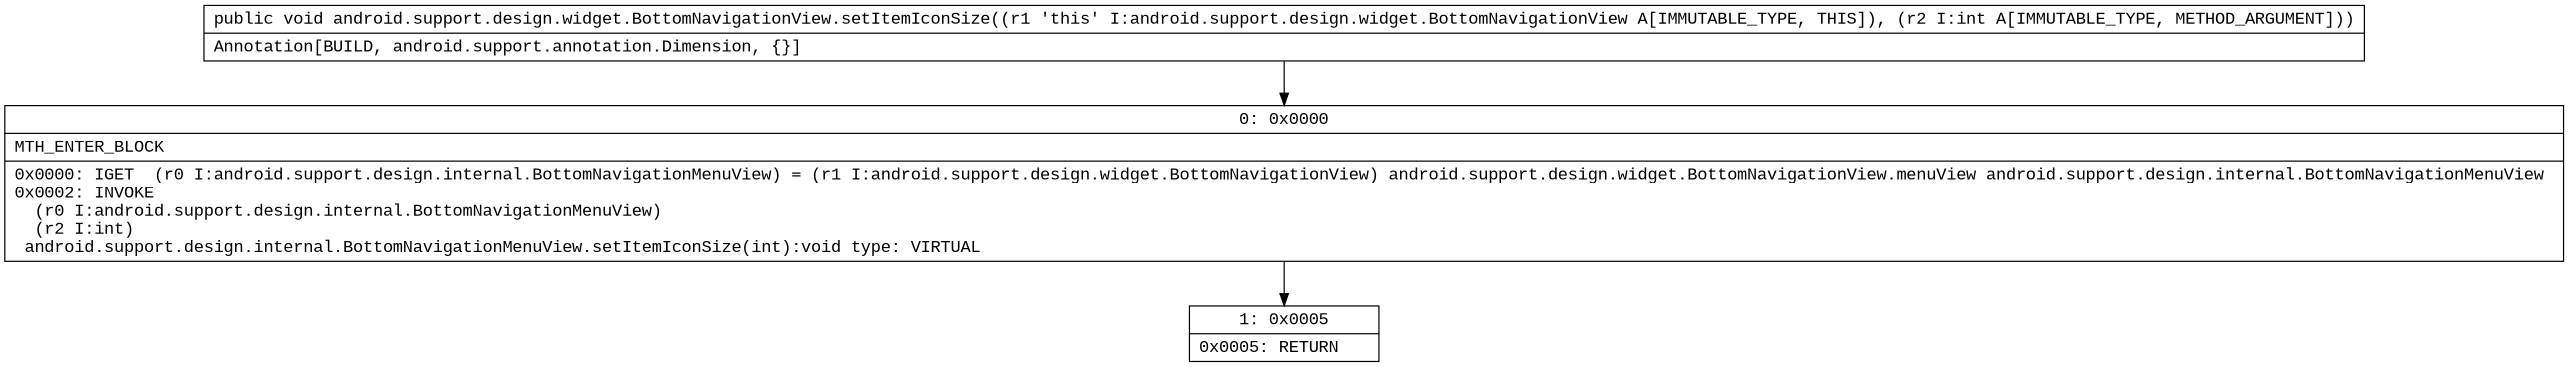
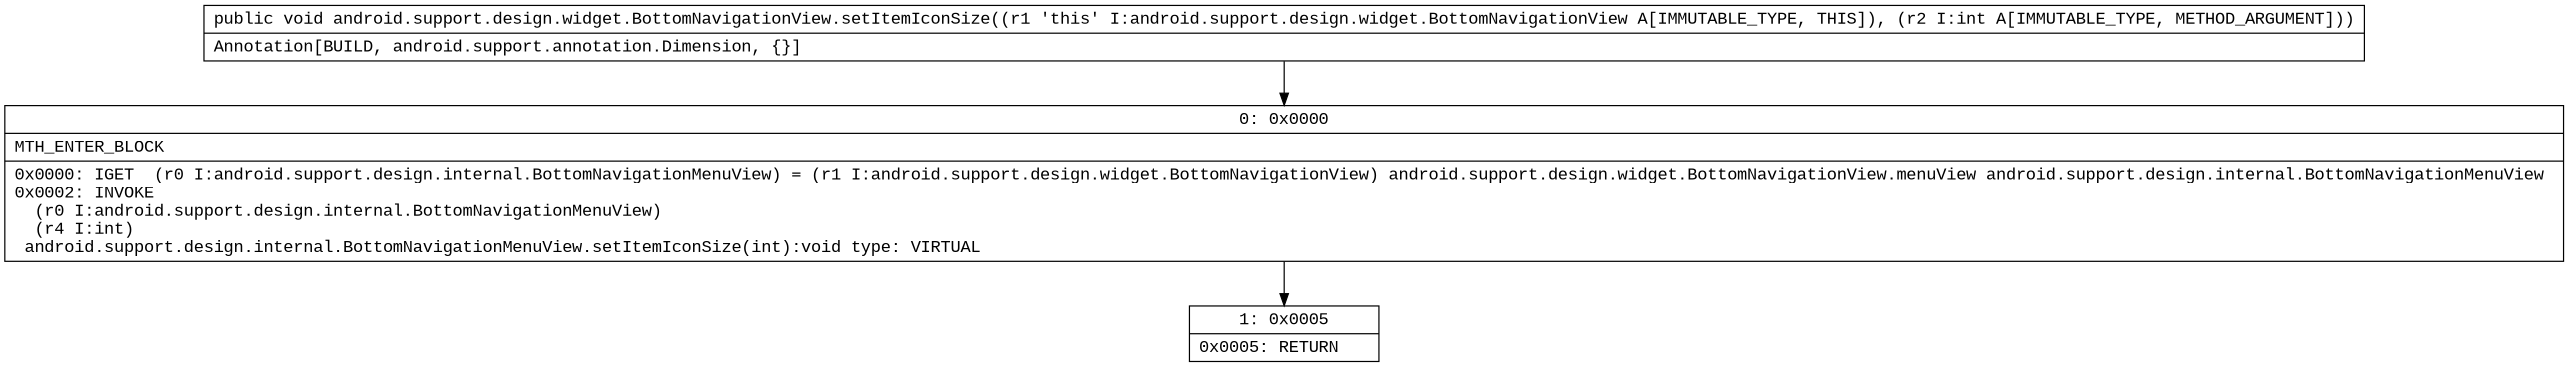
(75, 229) -> (75, 229)
